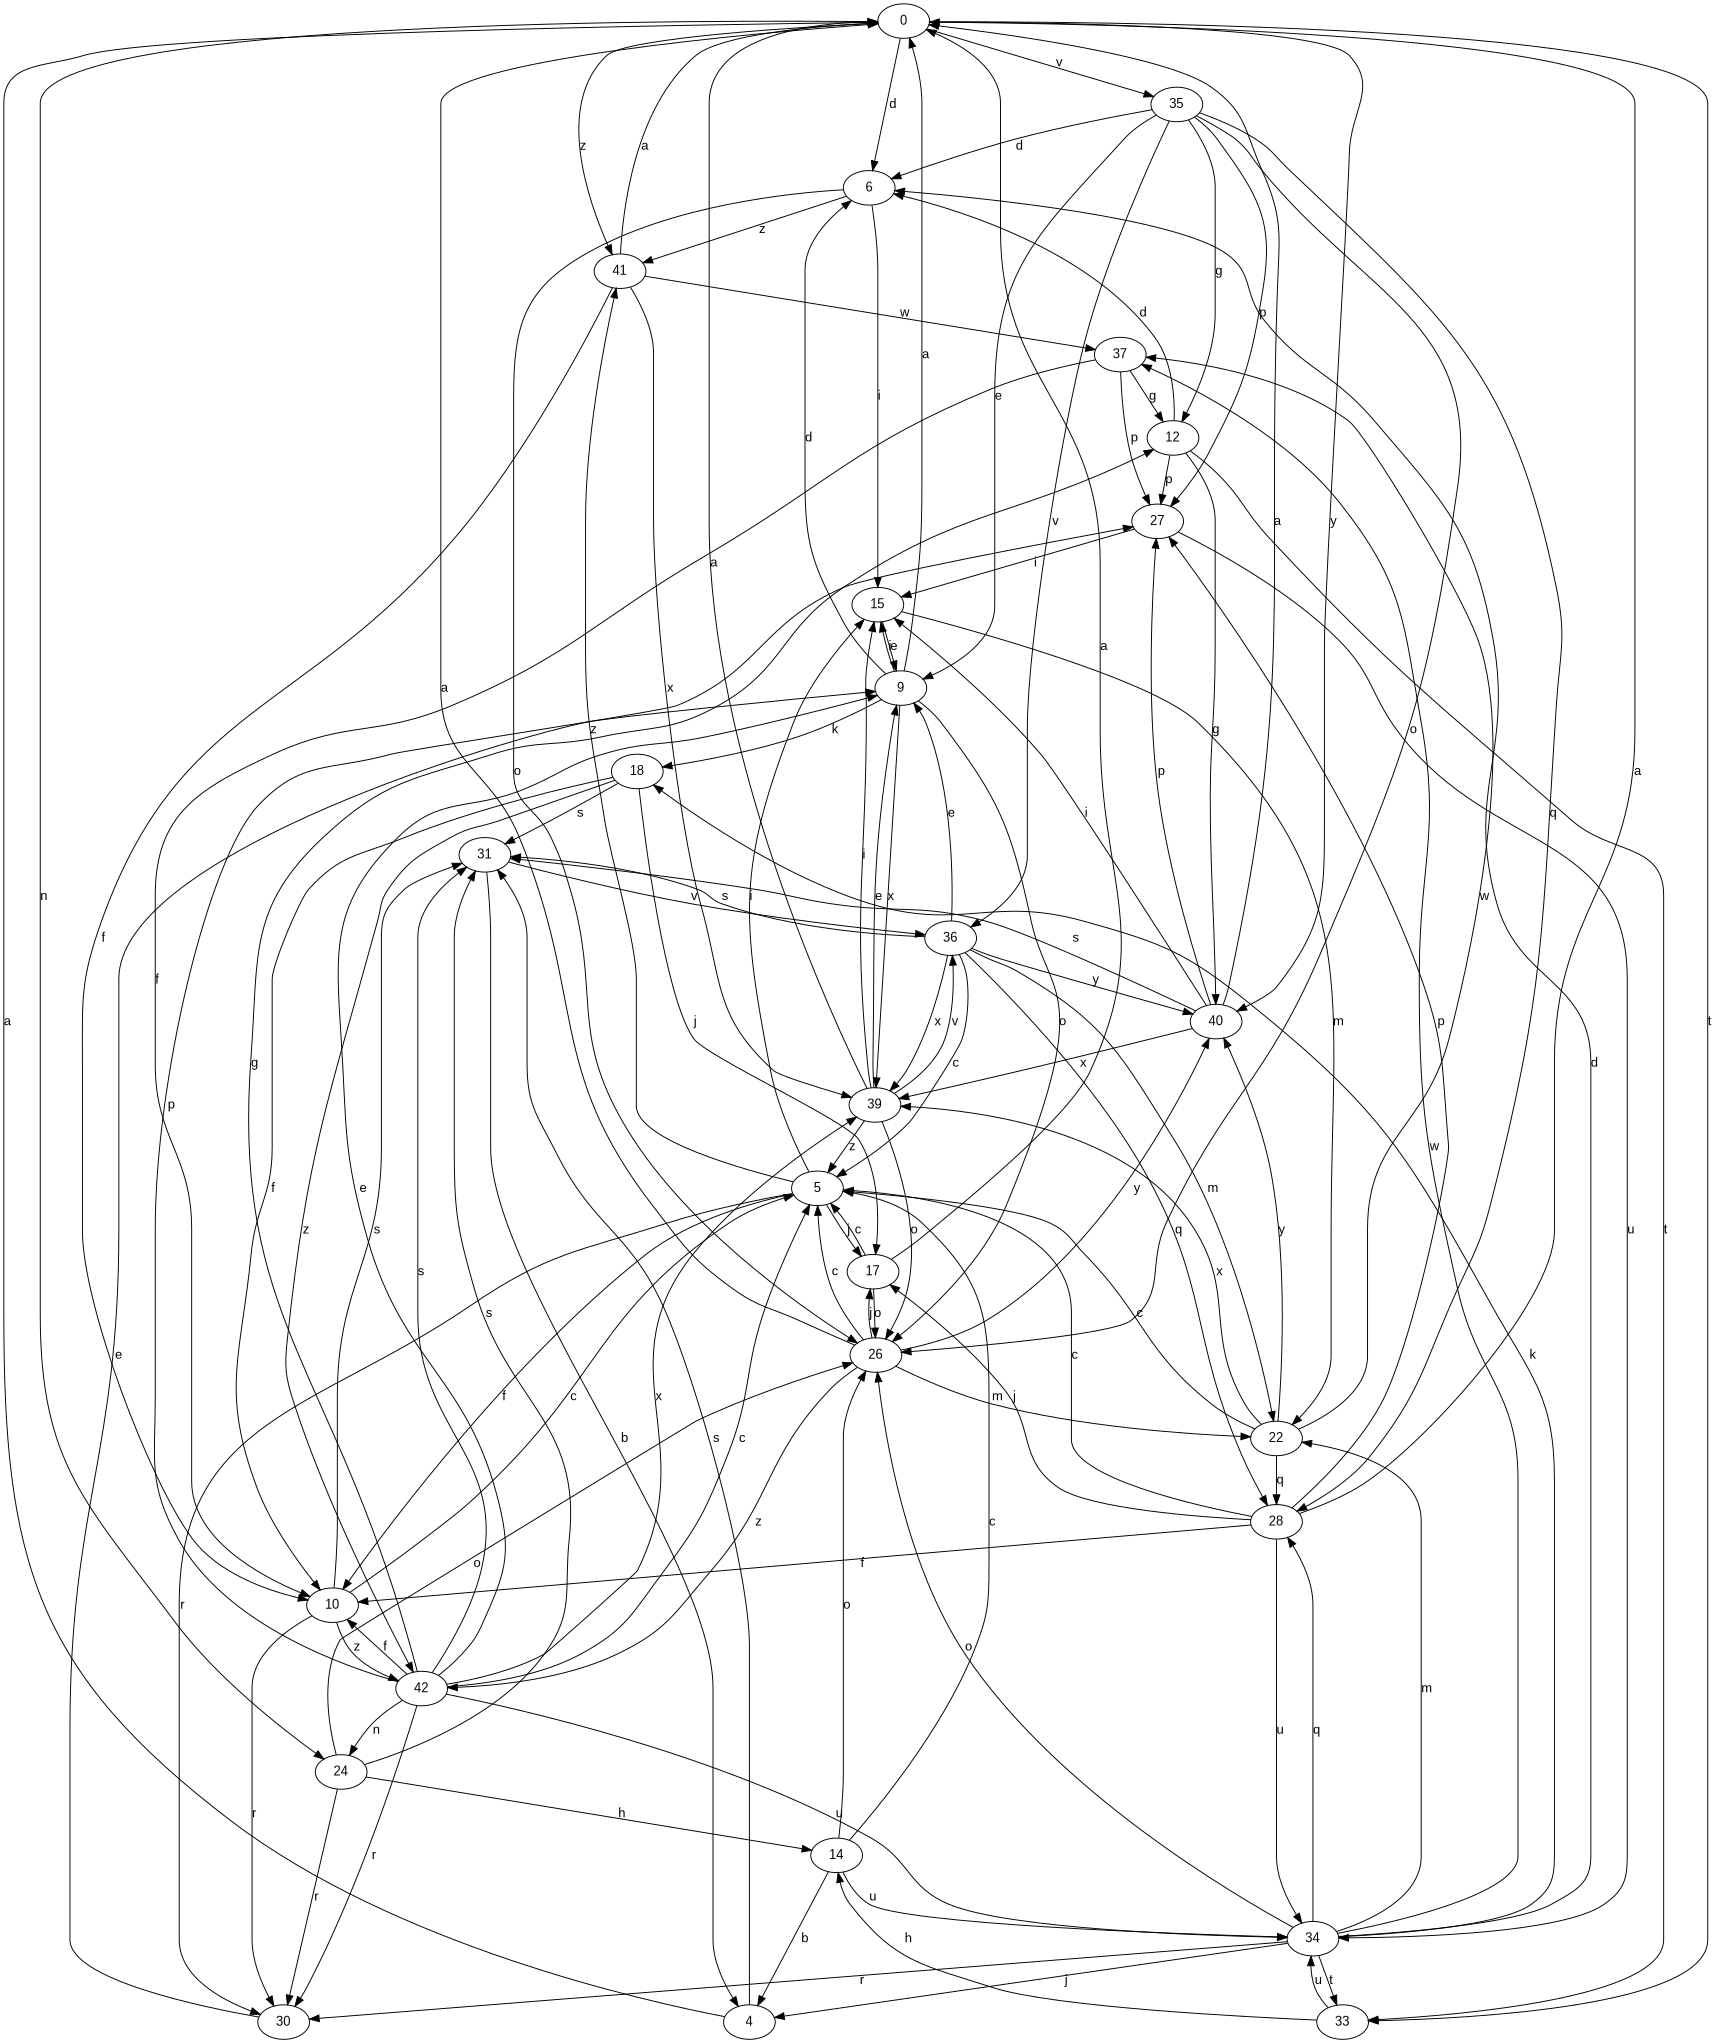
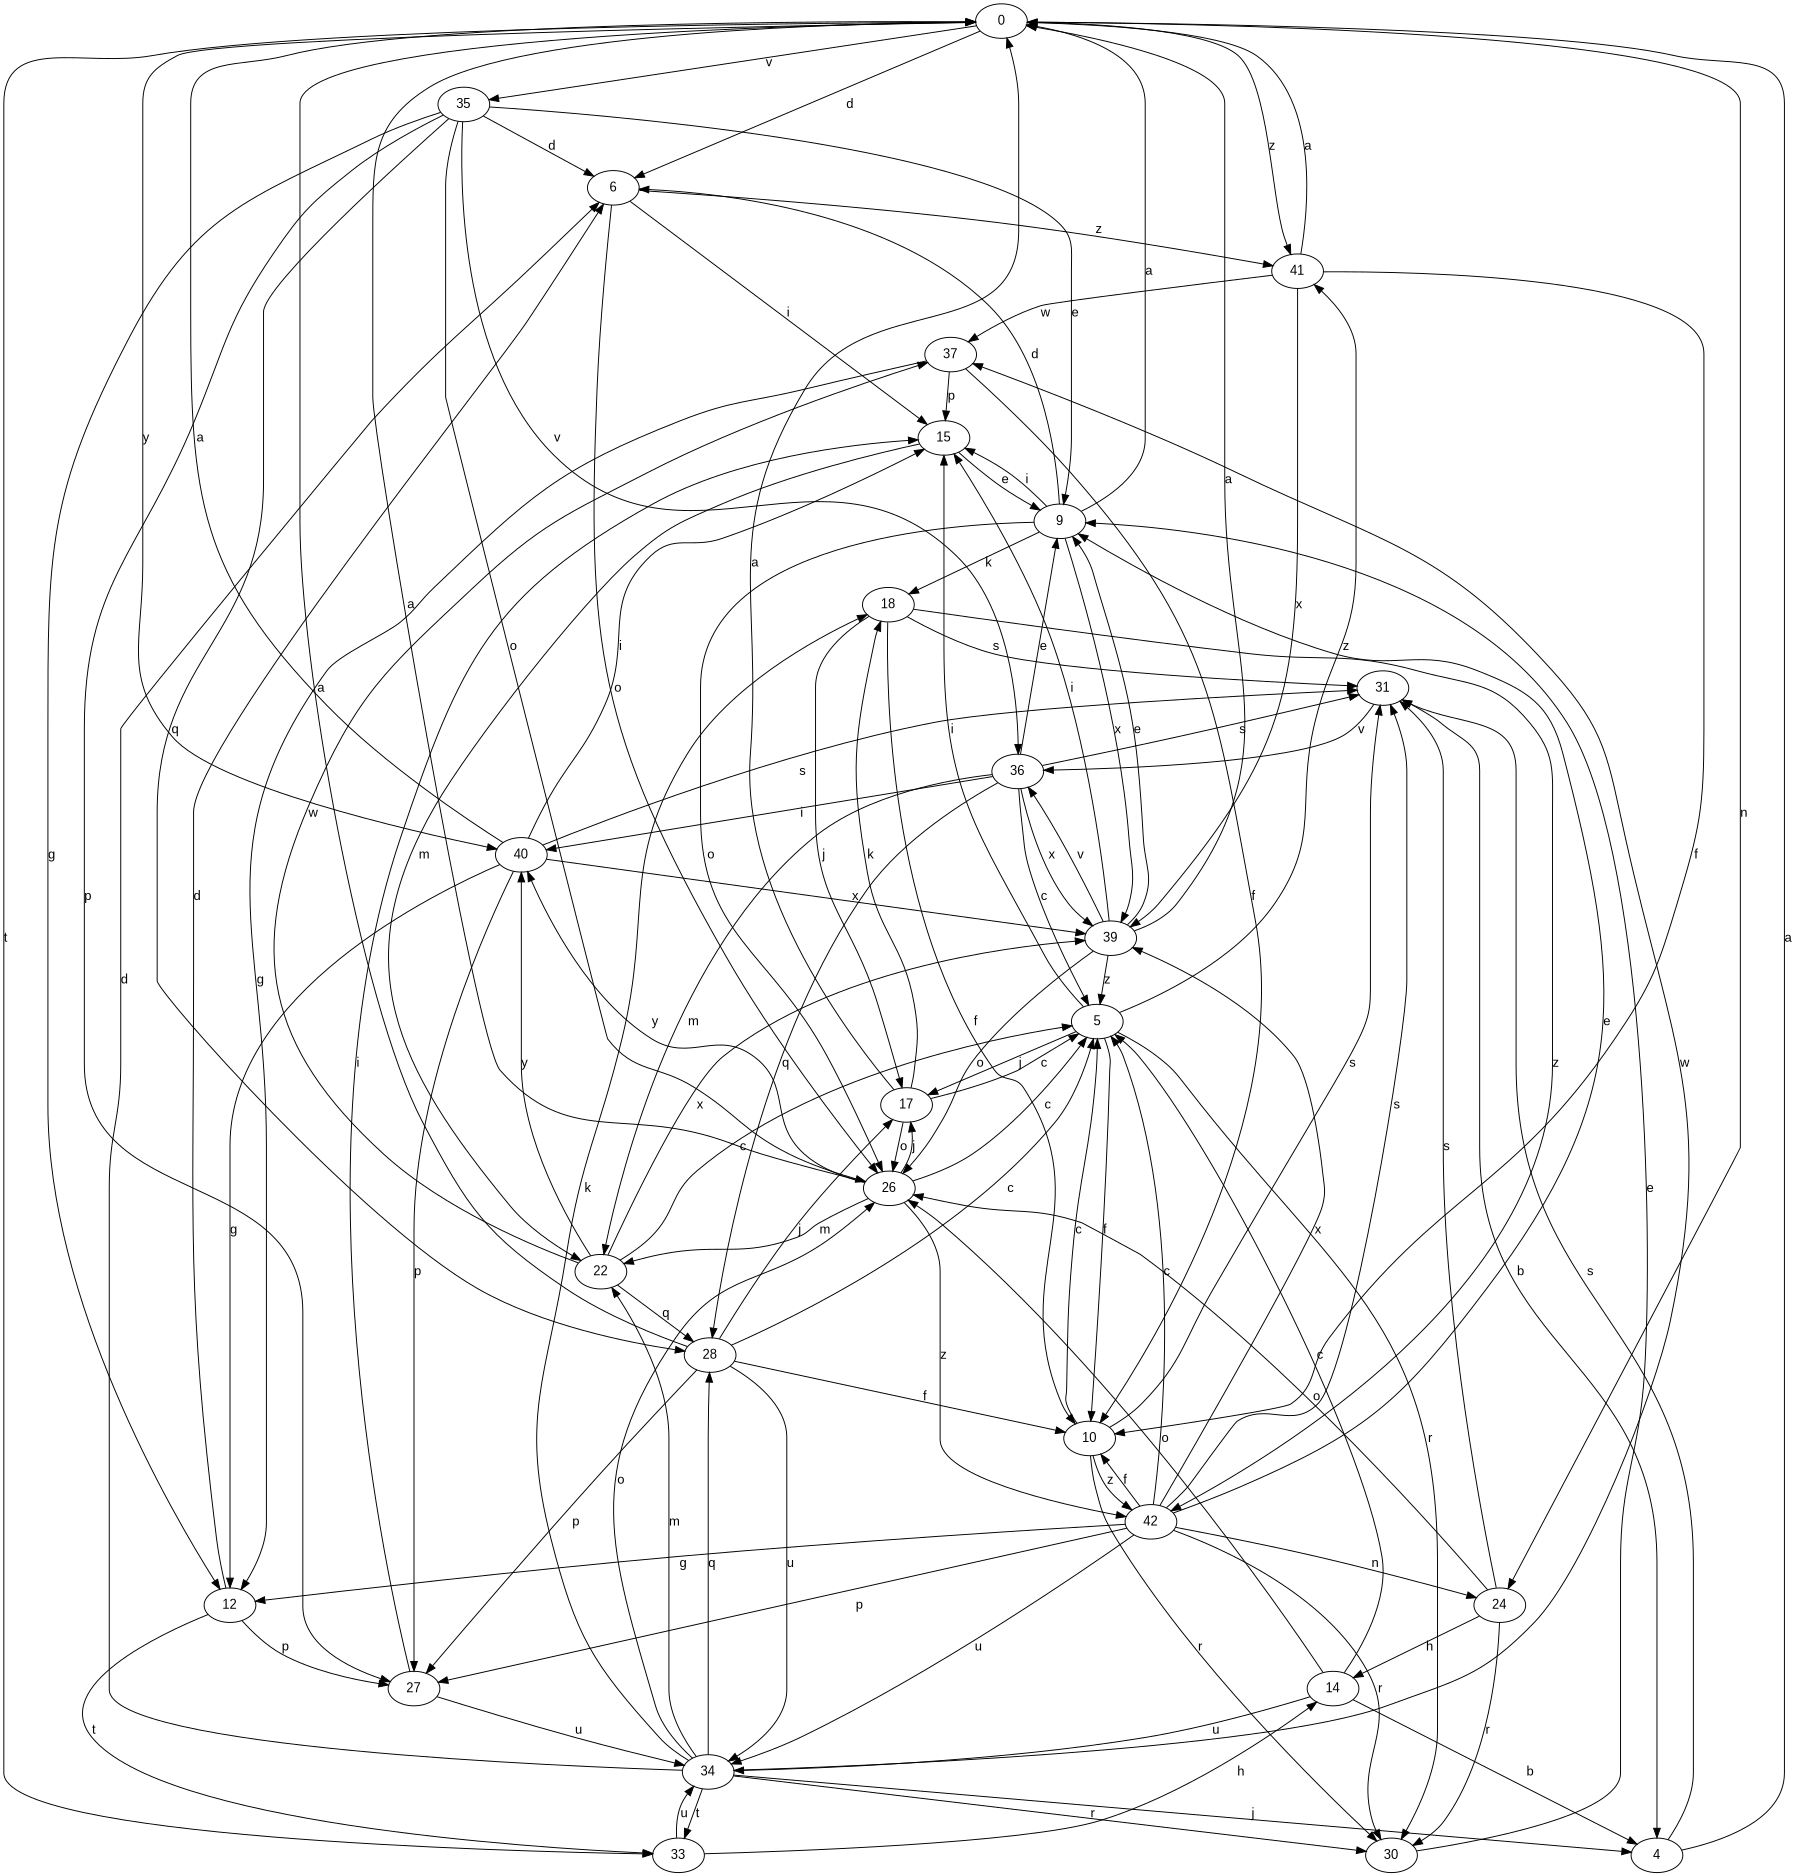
(1127, 435) -> (948, 391)
(1213, 720) -> (230, 1157)
none -> (866, 863)
(1096, 980) -> (802, 813)
